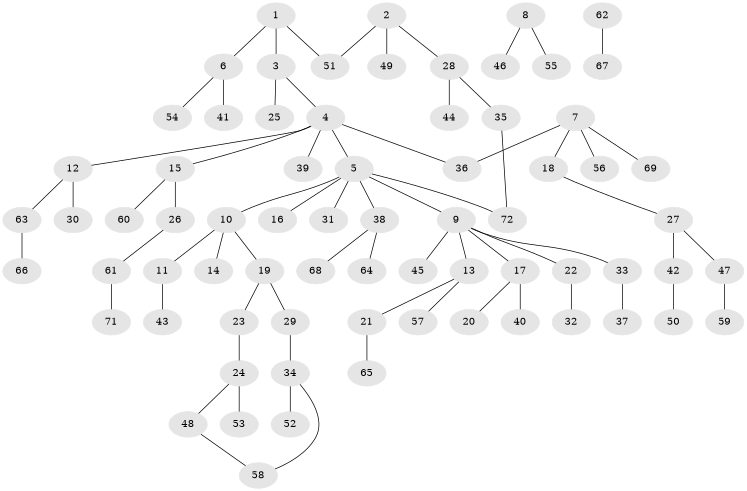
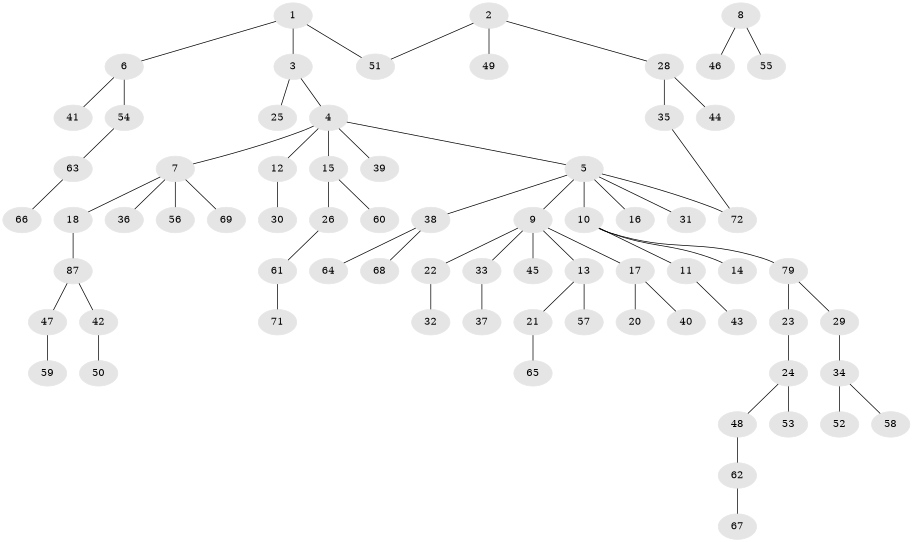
(394, 143) -> (254, 147)
(48, 194) -> (99, 143)
(674, 220) -> (73, 271)
(265, 271) -> (789, 271)
(223, 450) -> (737, 450)
